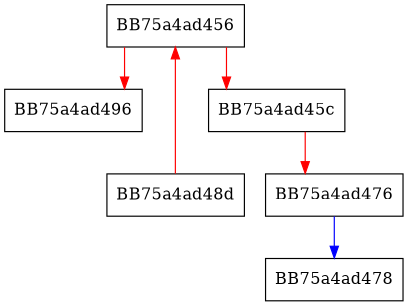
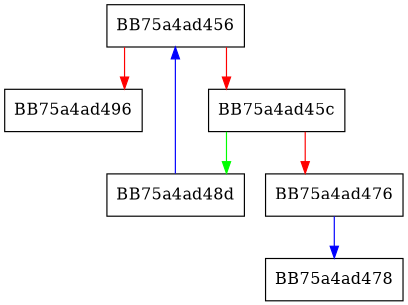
(175, 116) -> (175, 116)
none -> (226, 147)
